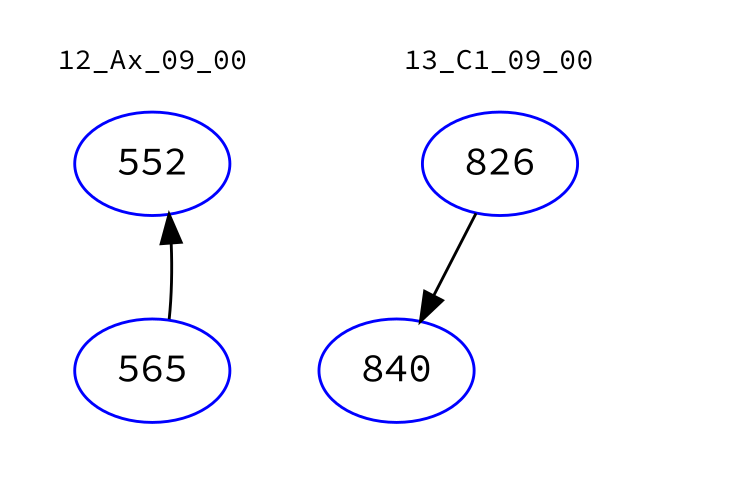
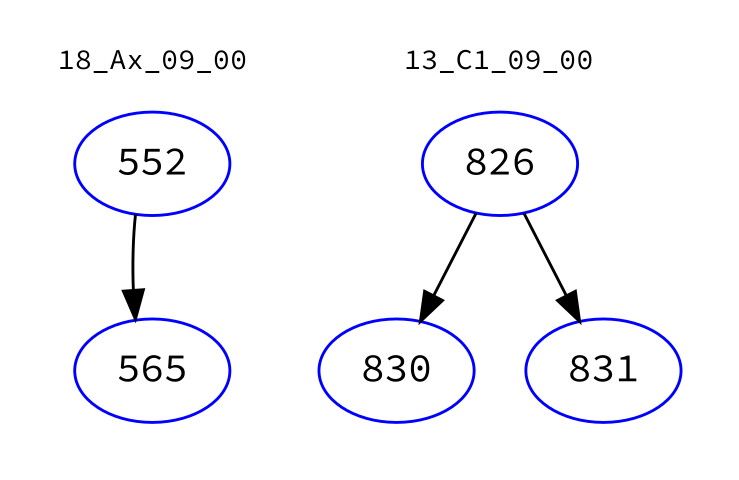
(154, 62) -> (154, 62)
(172, 281) -> (133, 252)
(397, 371) -> (397, 371)
none -> (603, 371)
